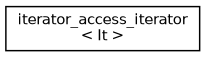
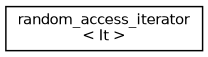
(103, 29) -> (104, 29)
